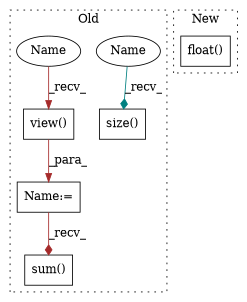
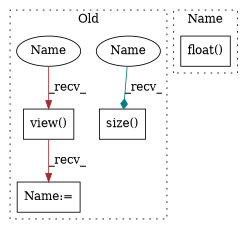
(206, 20) -> (206, 20)
(68, 161) -> (68, 161)
(49, 270) -> none
